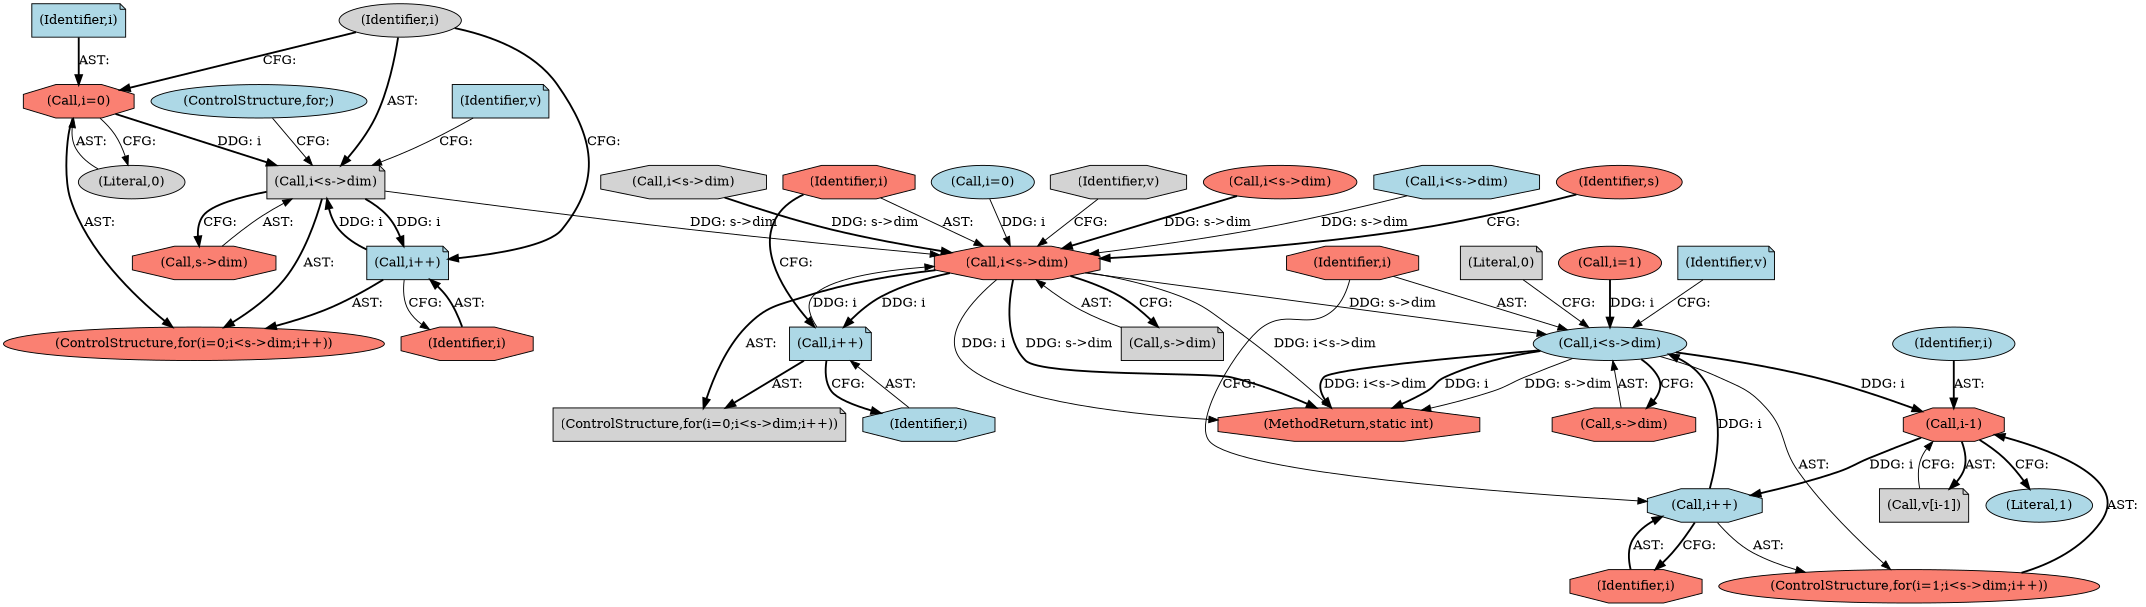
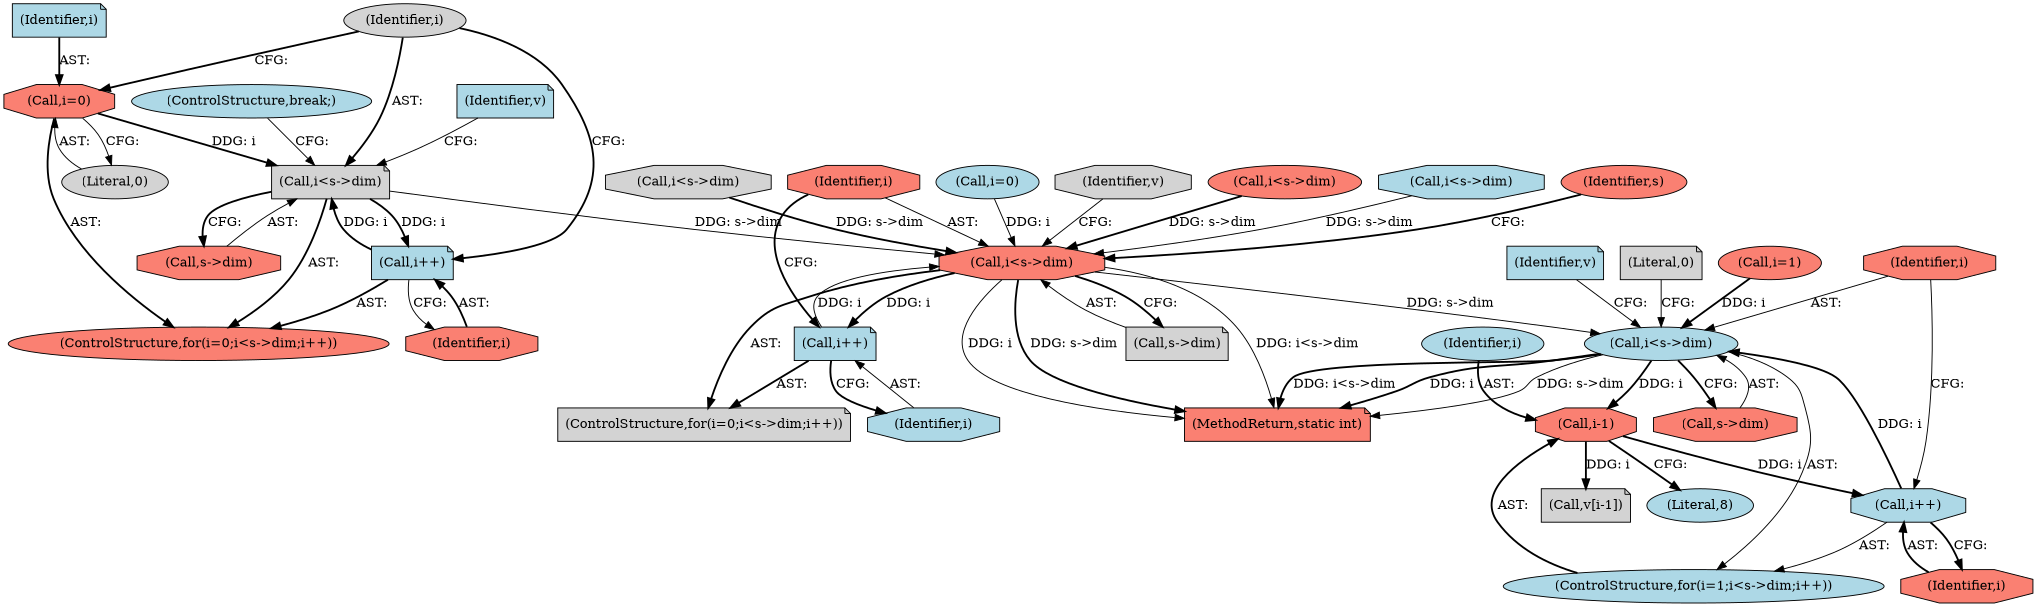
(259, 101) -> (252, 101)
(1349, 425) -> (1277, 425)
(1983, 465) -> (1608, 465)
(1919, 468) -> none
(2039, 505) -> (1700, 505)
(1909, 586) -> (1694, 586)
